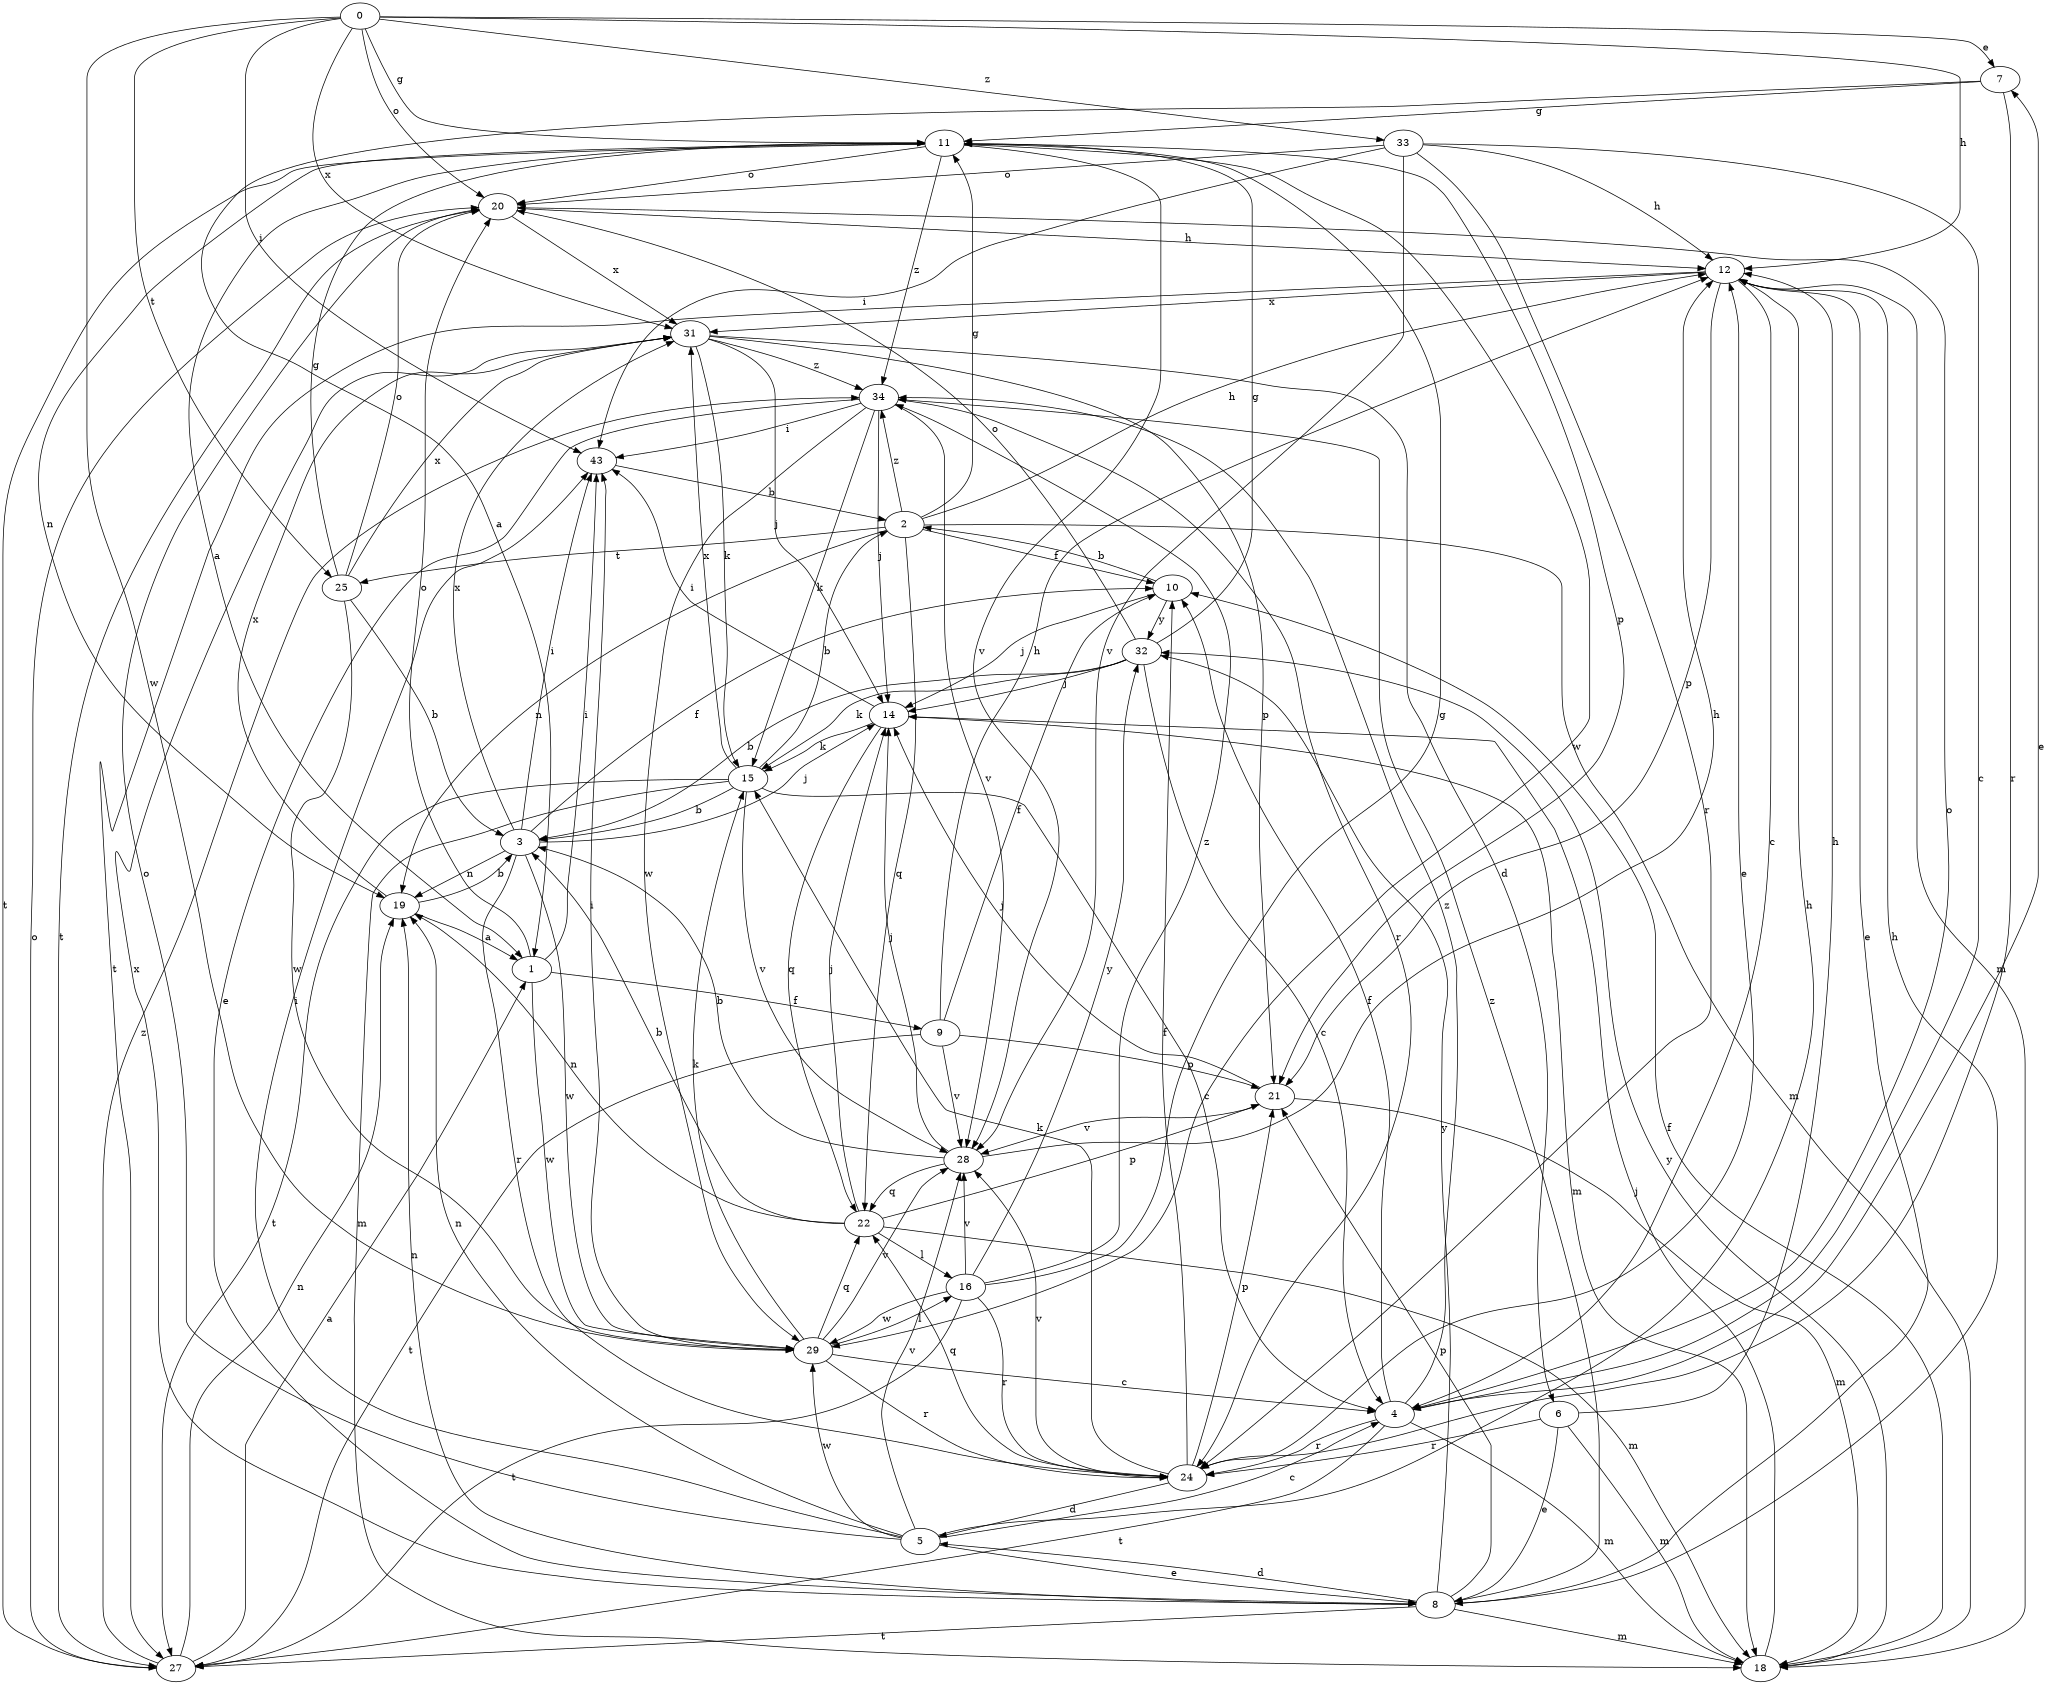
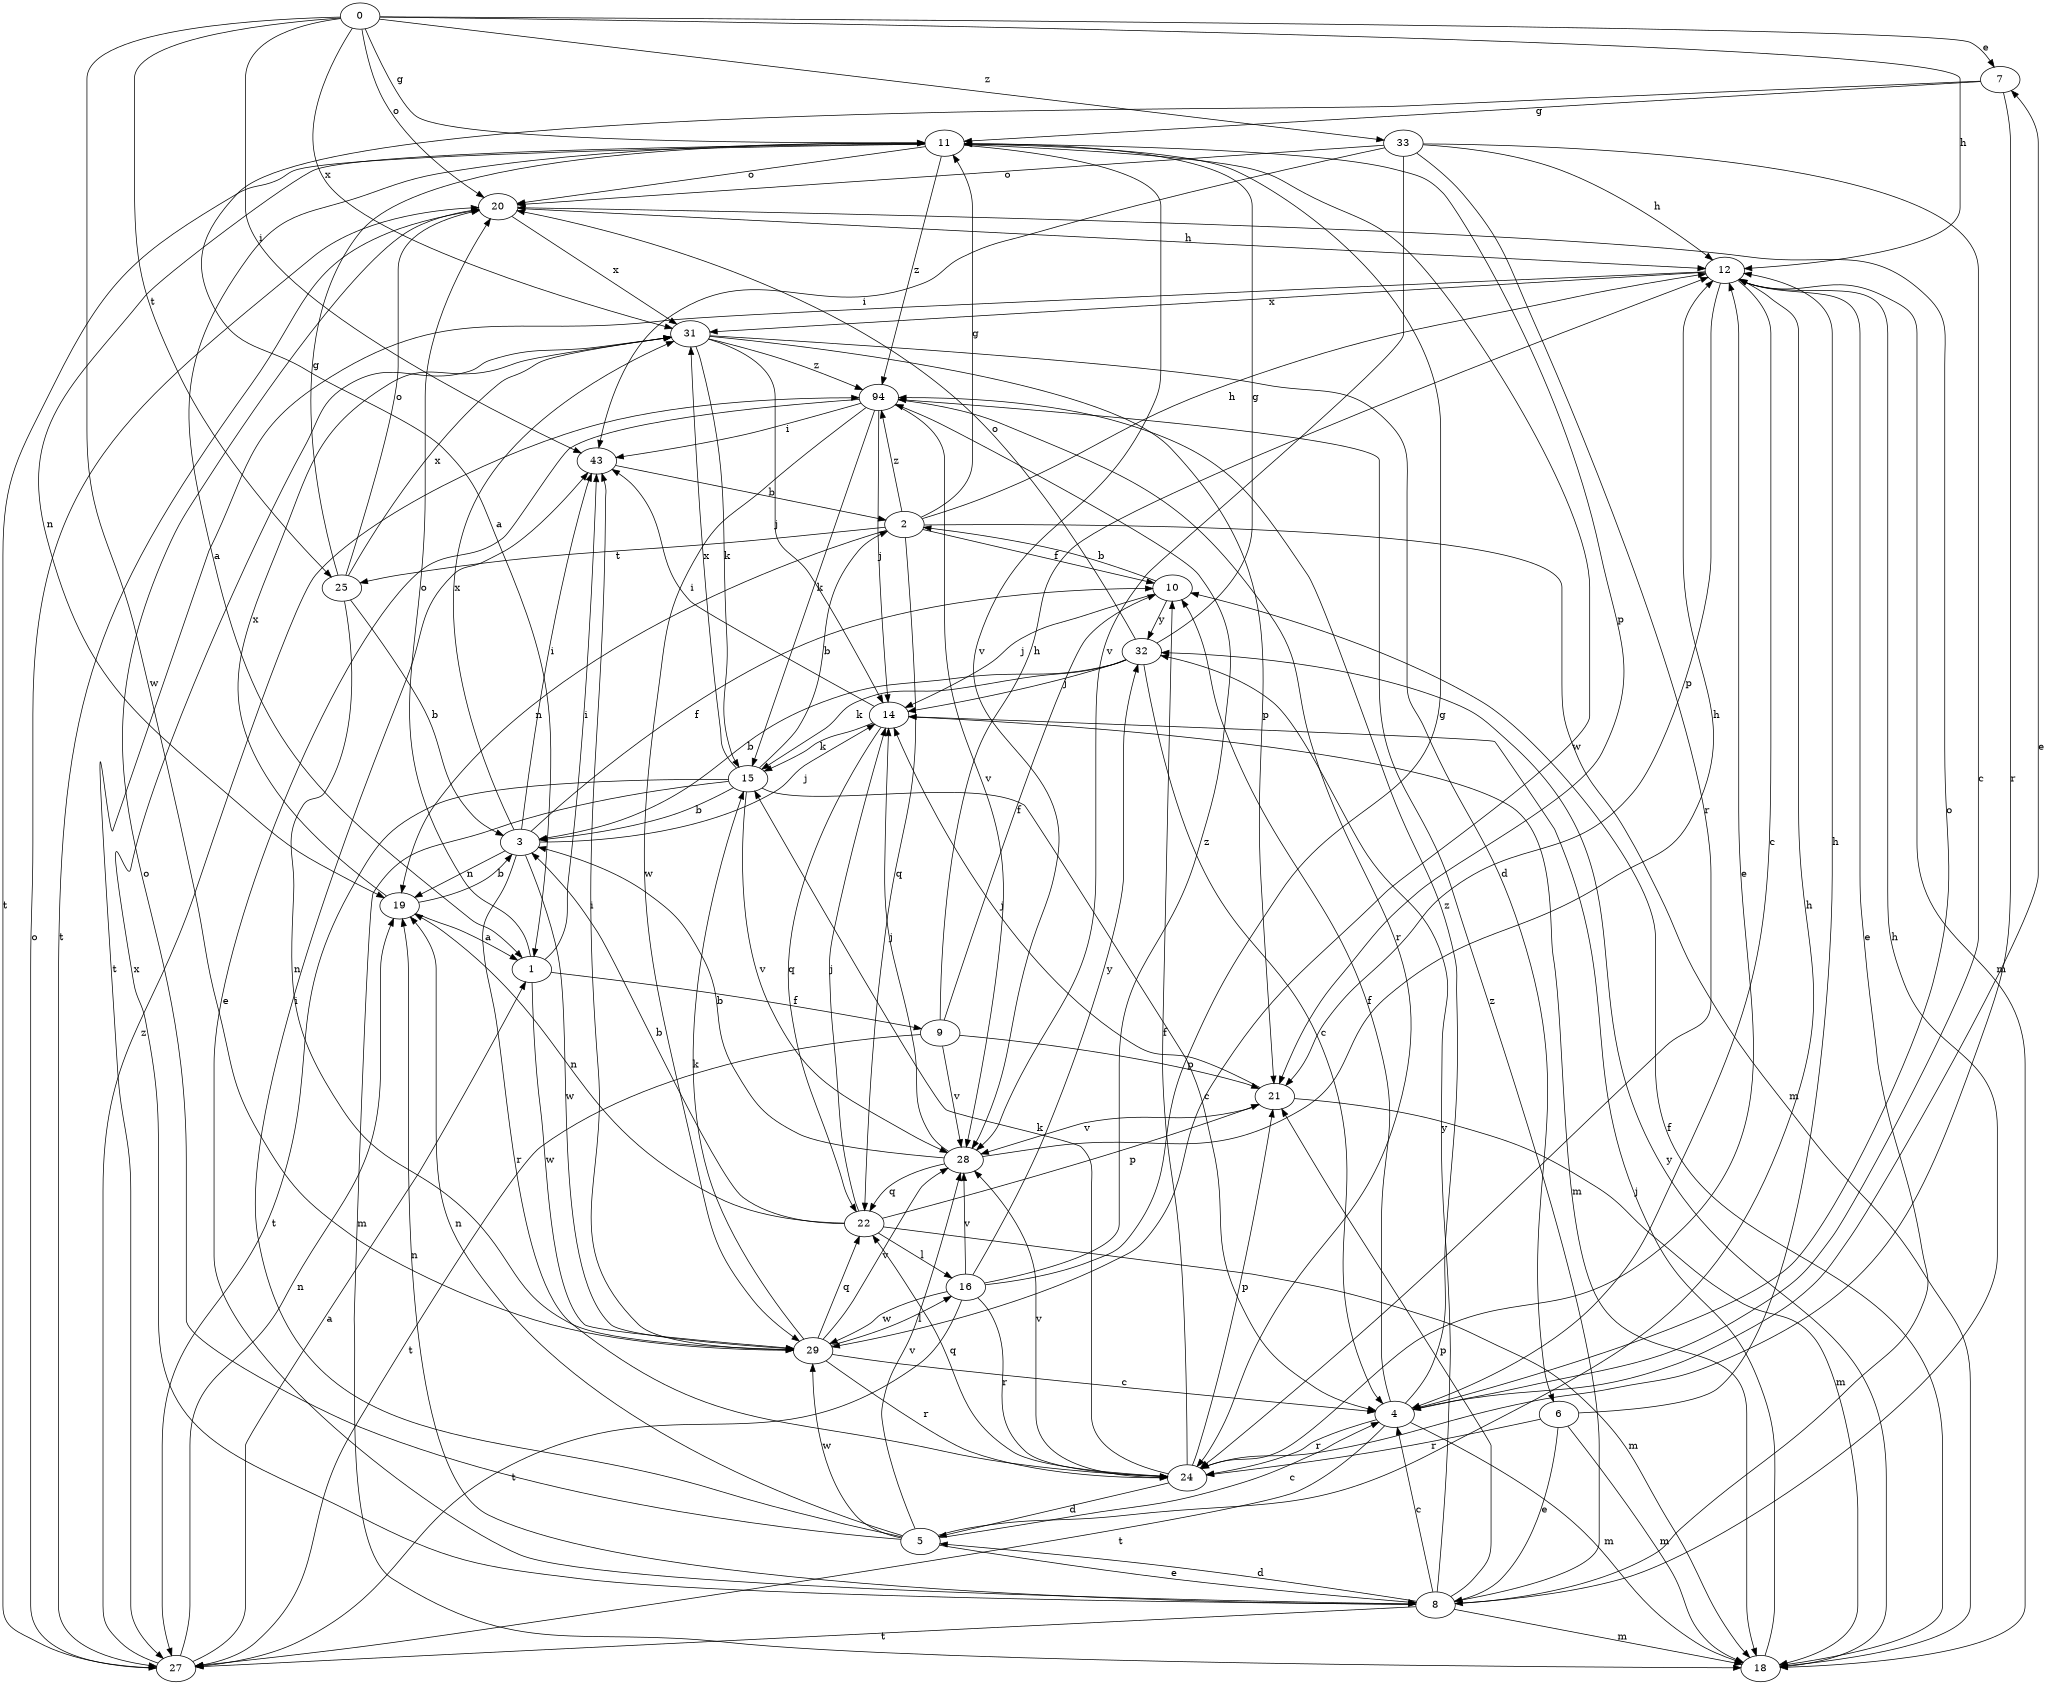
(879, 397) -> (879, 397)
(298, 969) -> (298, 969)
none -> (1416, 1513)
